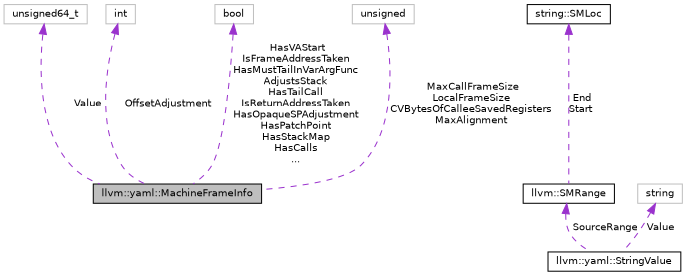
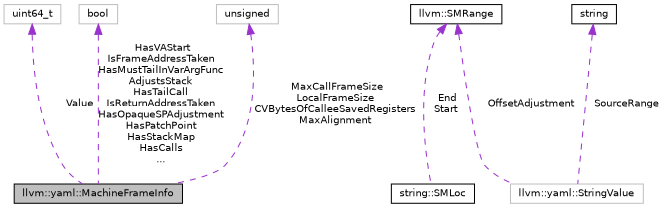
(46, 14) -> (32, 14)
(121, 14) -> none
(569, 109) -> (424, 107)
(660, 194) -> (594, 14)
(604, 228) -> (530, 104)
(660, 228) -> (625, 104)
(614, 262) -> (577, 194)
